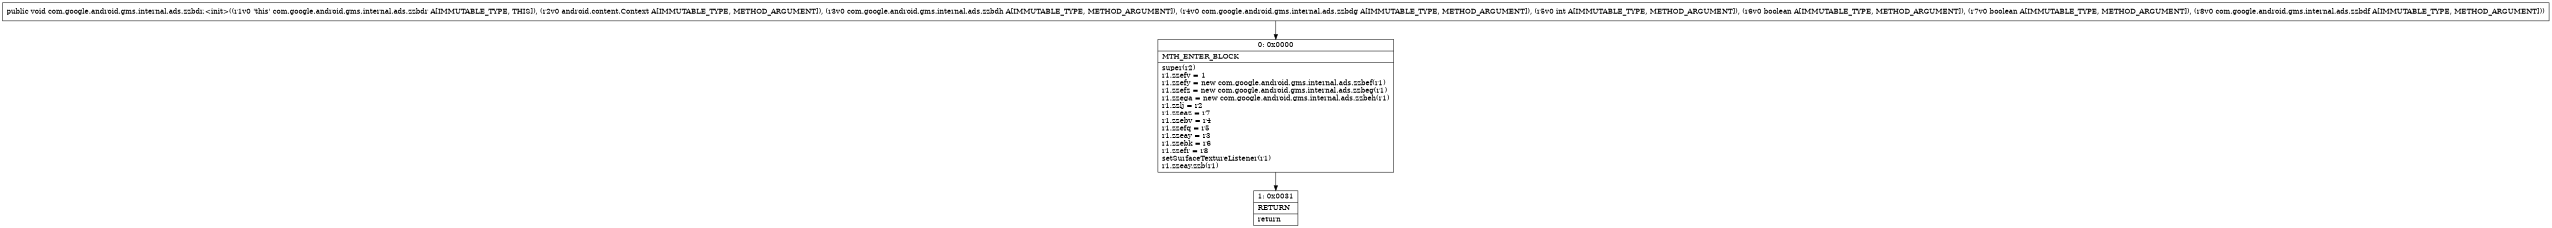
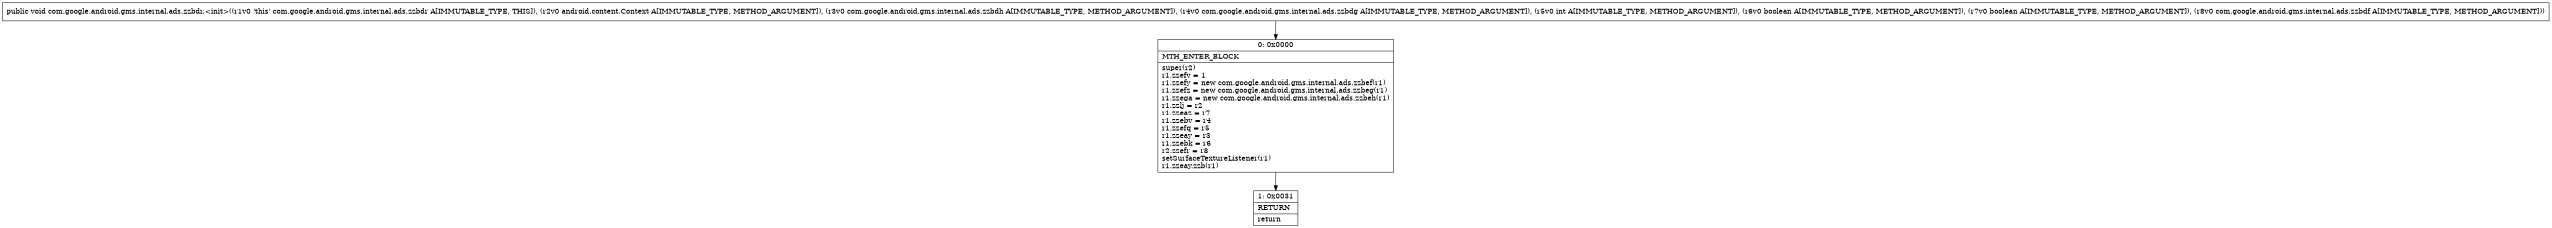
(1185, 151) -> (1185, 151)
